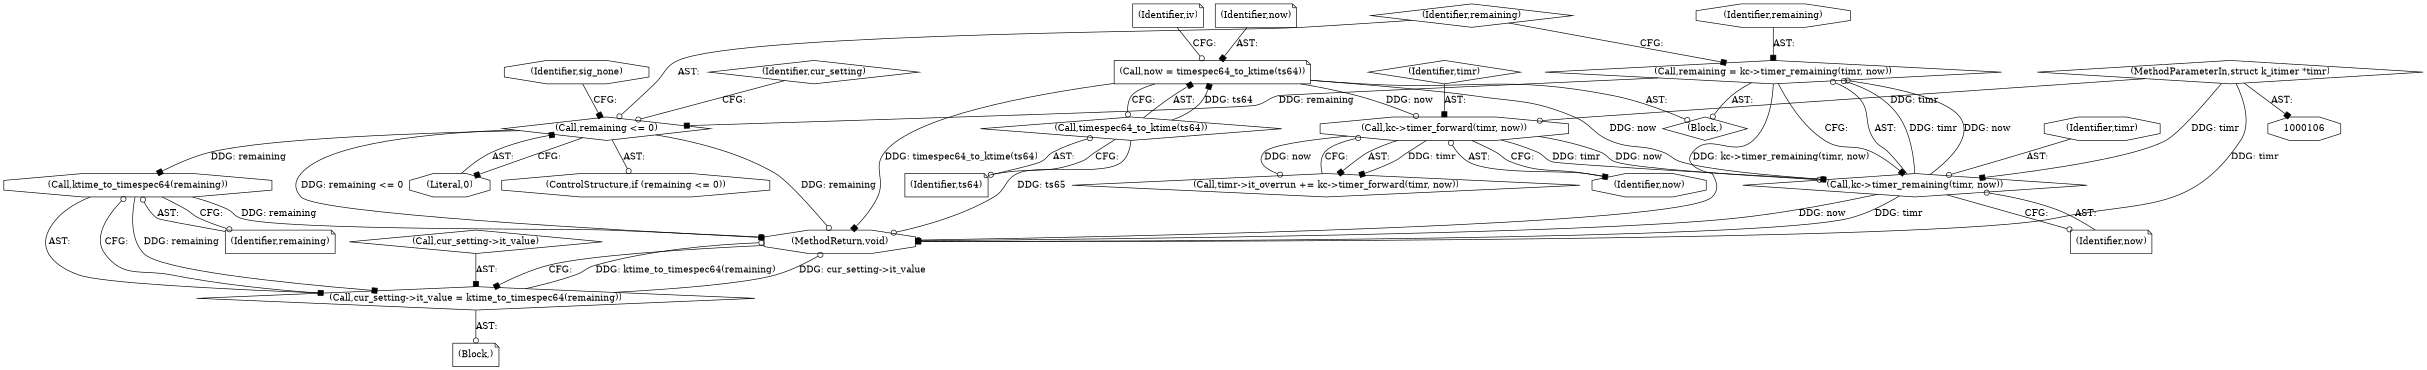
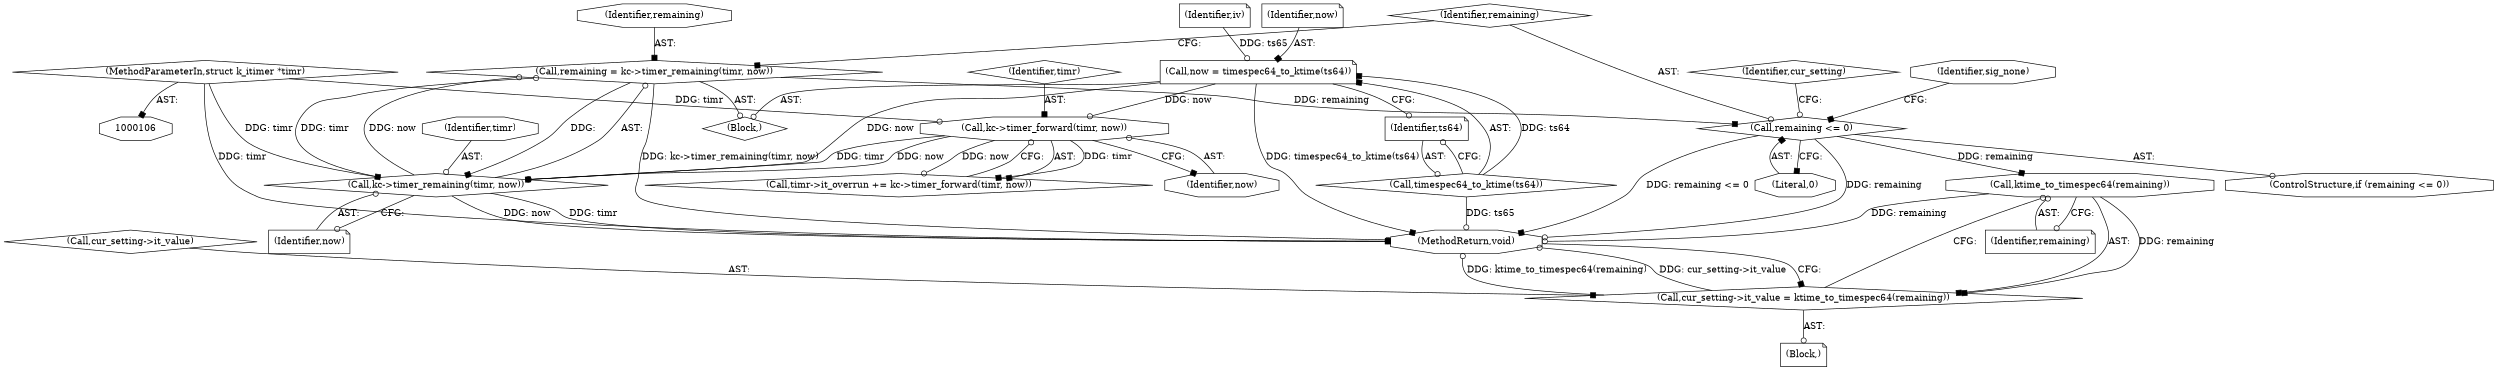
(1206, 44) -> (1264, 44)
(1135, 92) -> (1371, 95)
(1838, 129) -> (585, 129)
